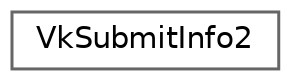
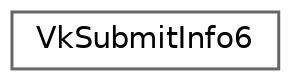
(145, 40) -> (145, 40)
